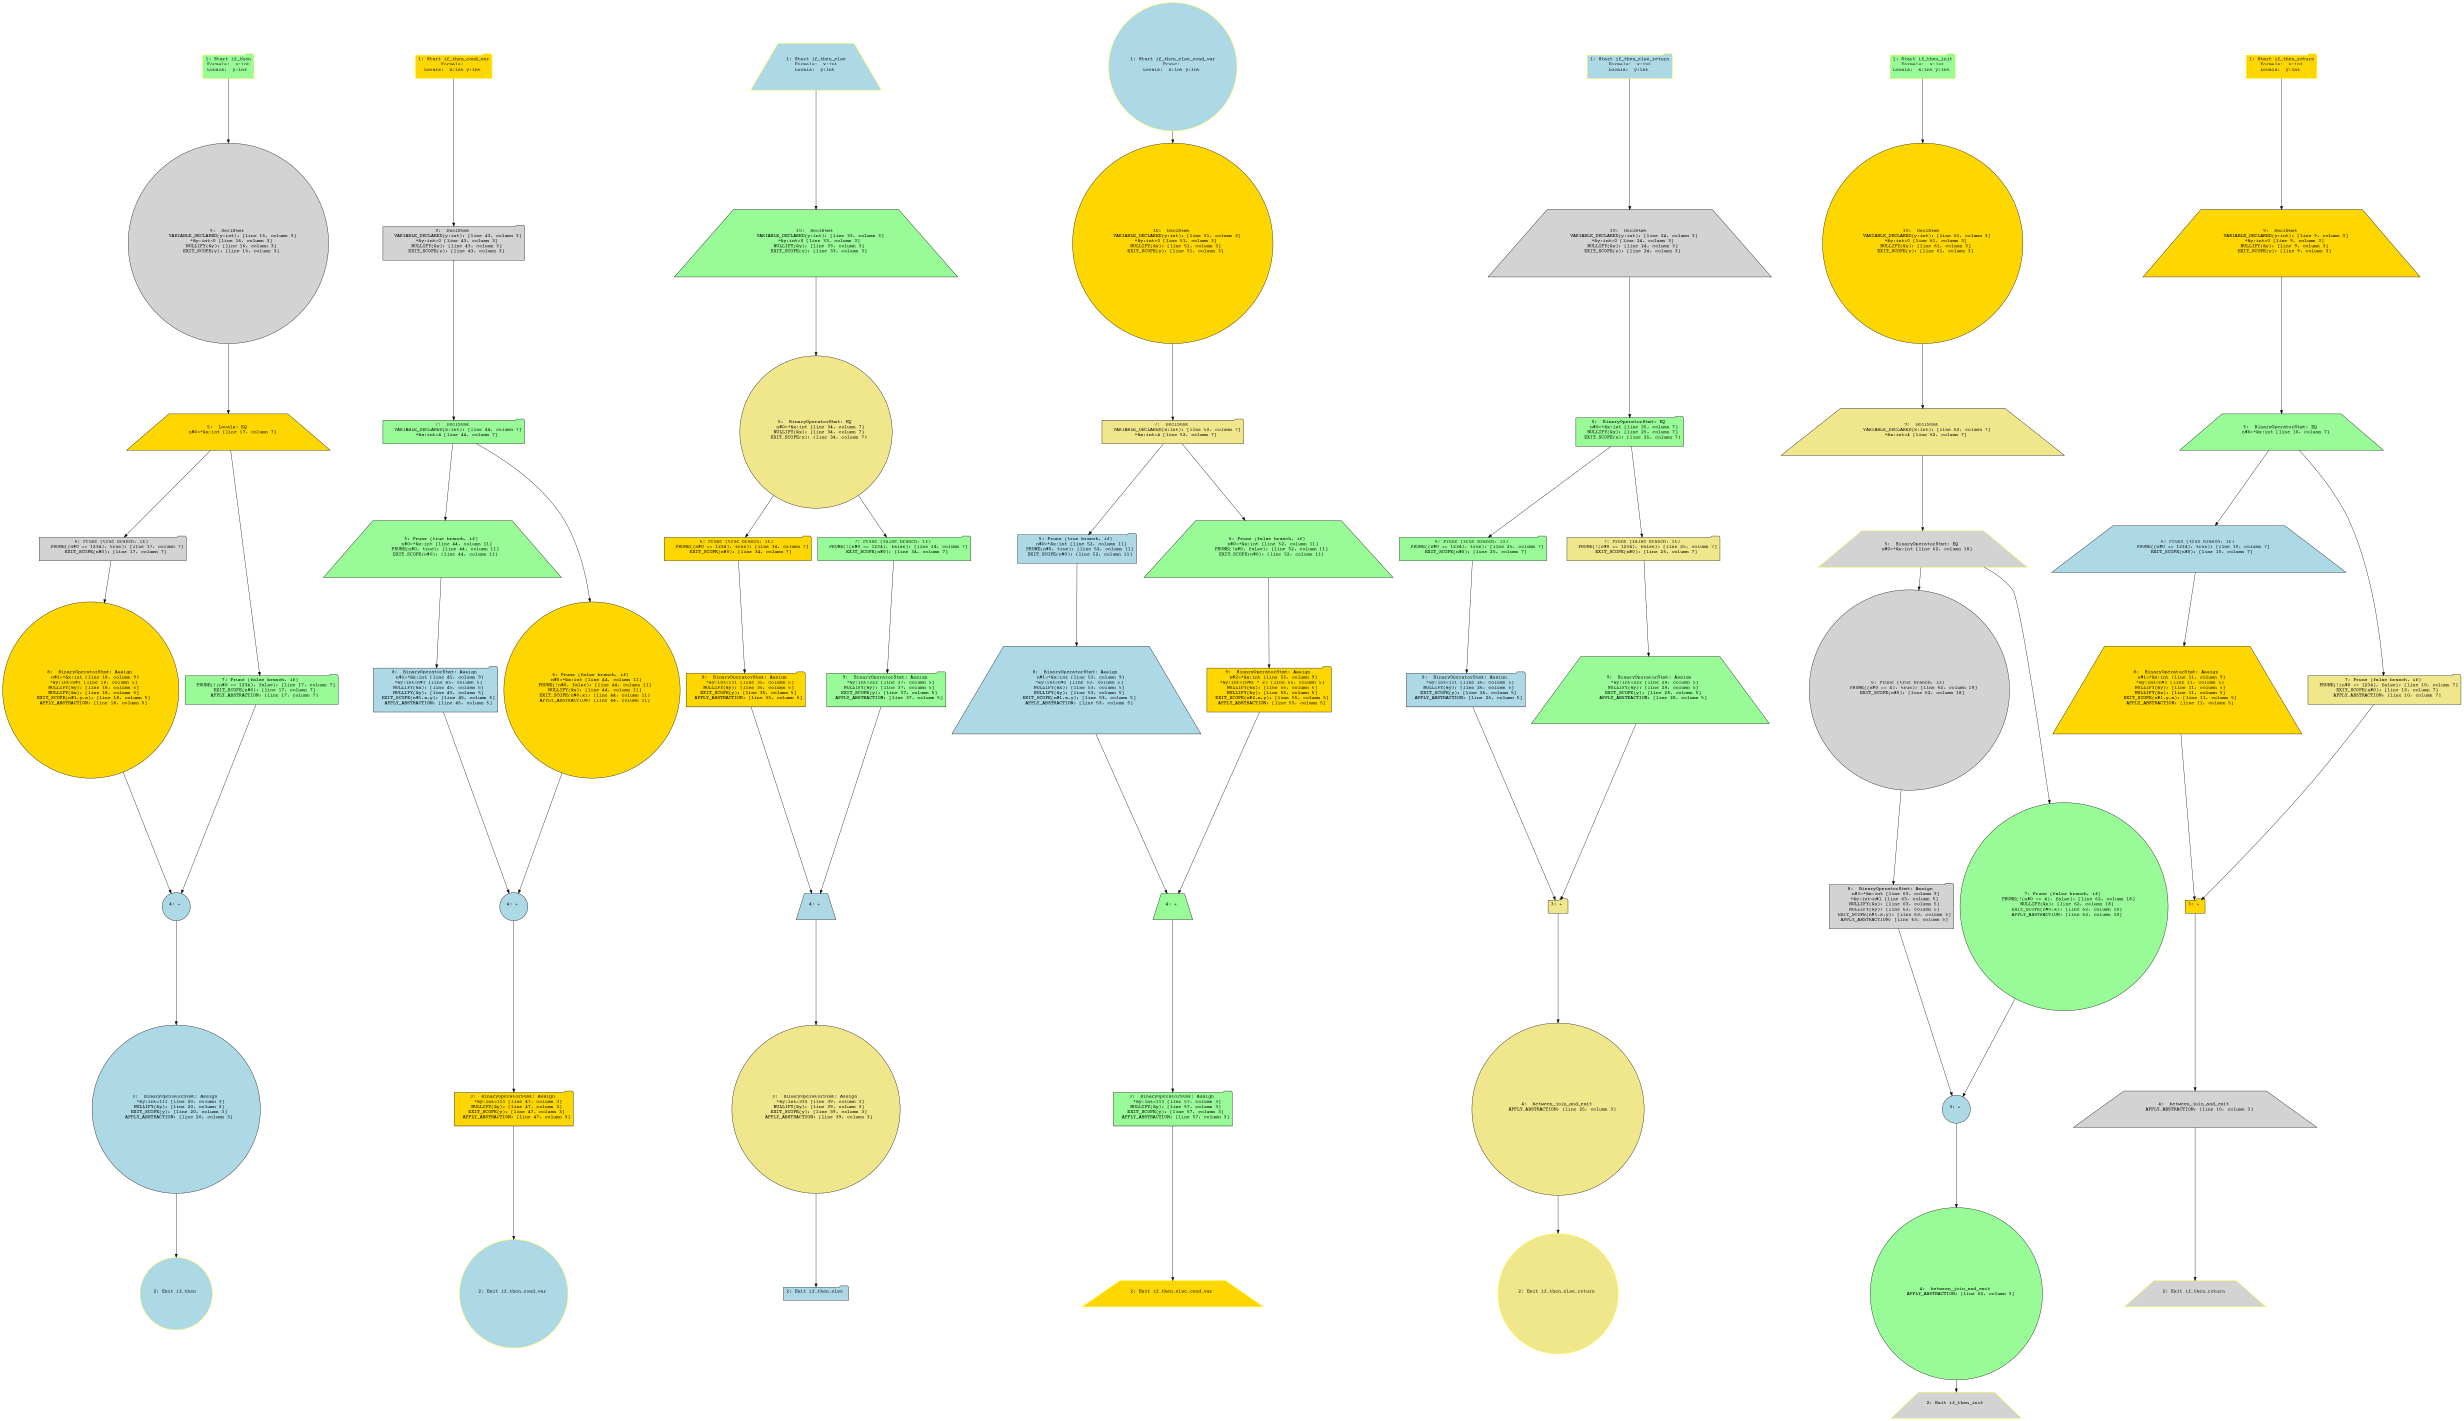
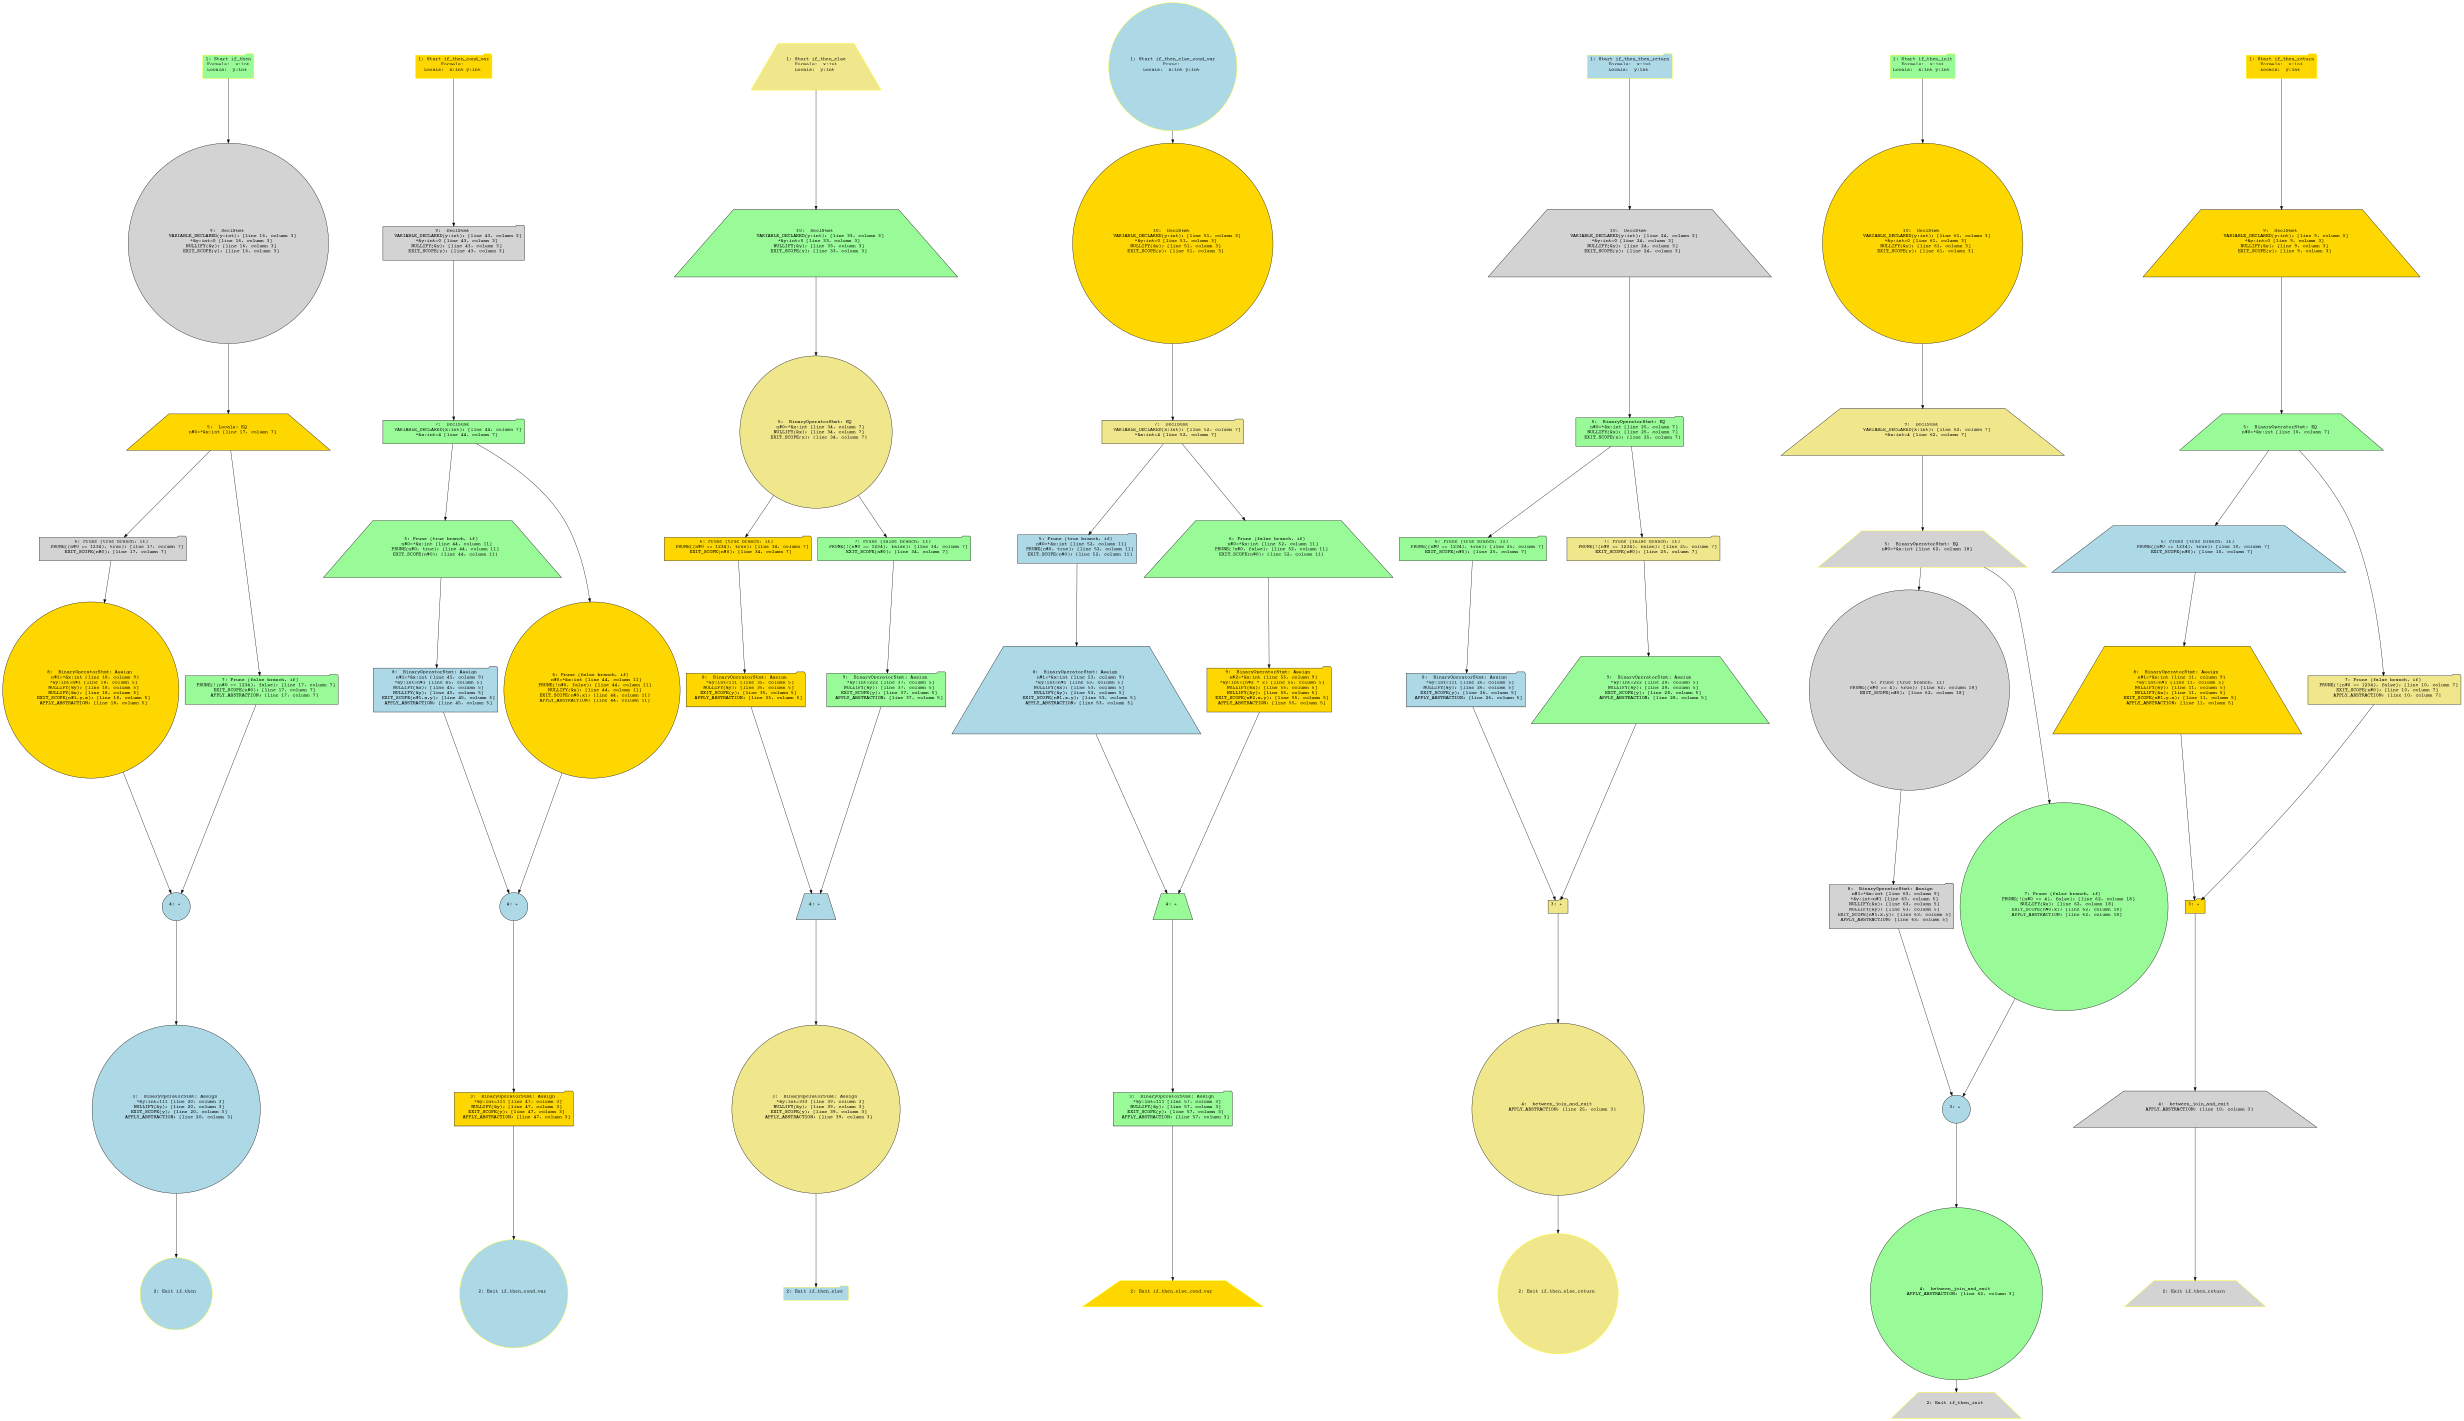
(816, 67) -> (816, 67)
(1630, 67) -> (1630, 67)
(816, 1294) -> (816, 1294)
